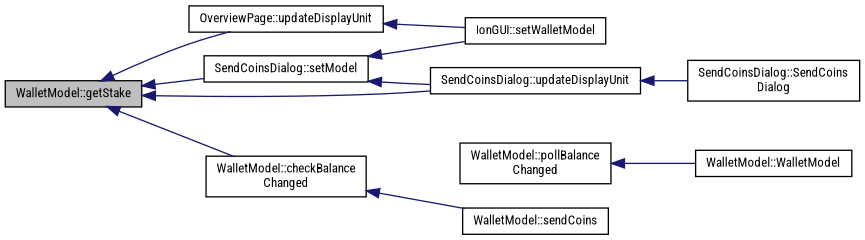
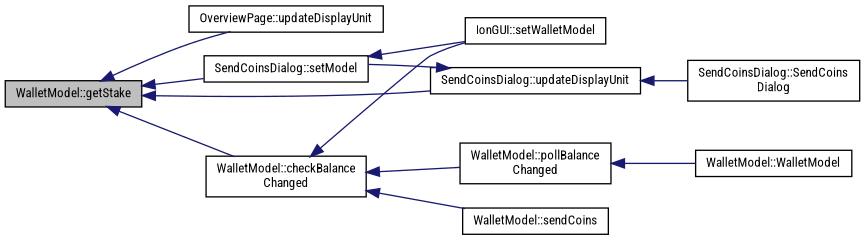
(431, 26) -> (396, 84)
(406, 83) -> (402, 66)
none -> (420, 169)
